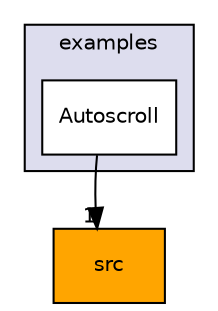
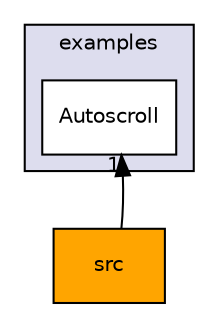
(95, 184) -> (123, 202)
